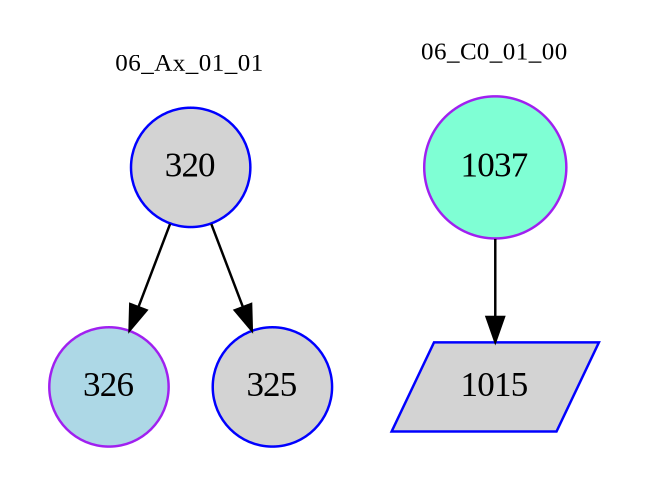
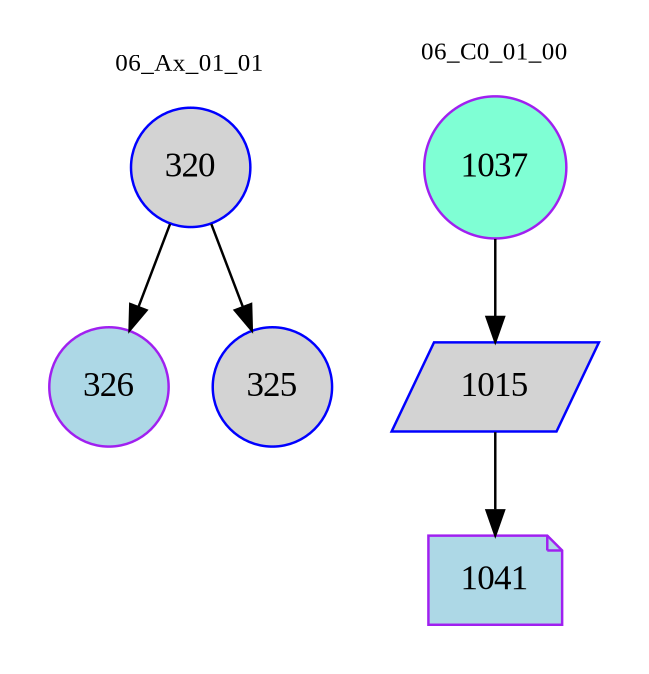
none -> (495, 580)
